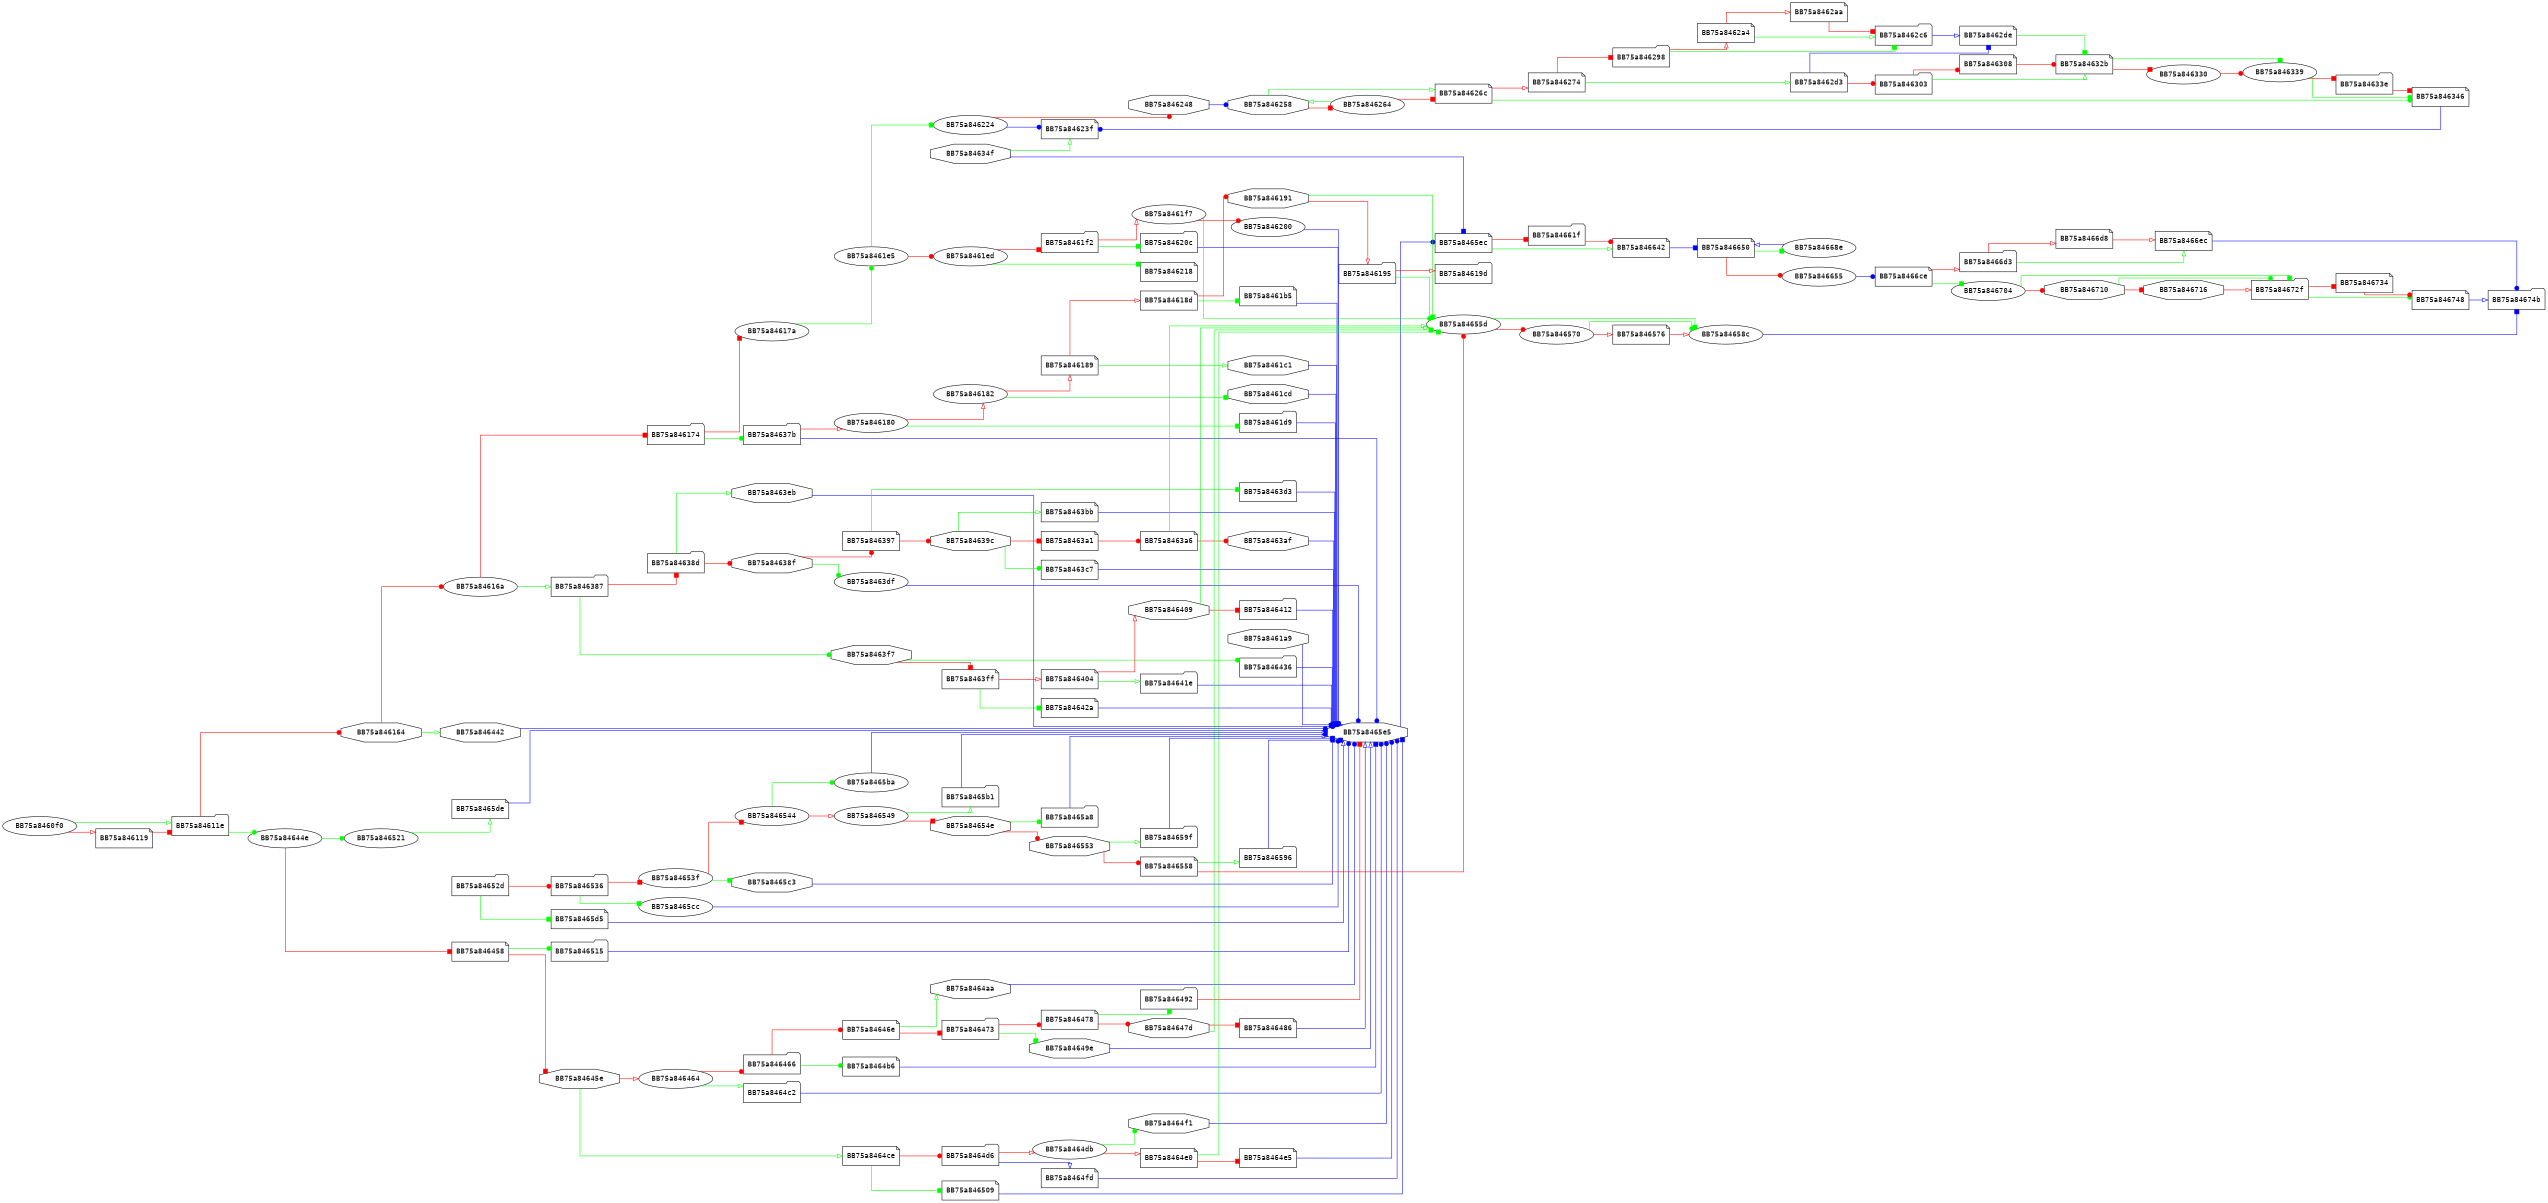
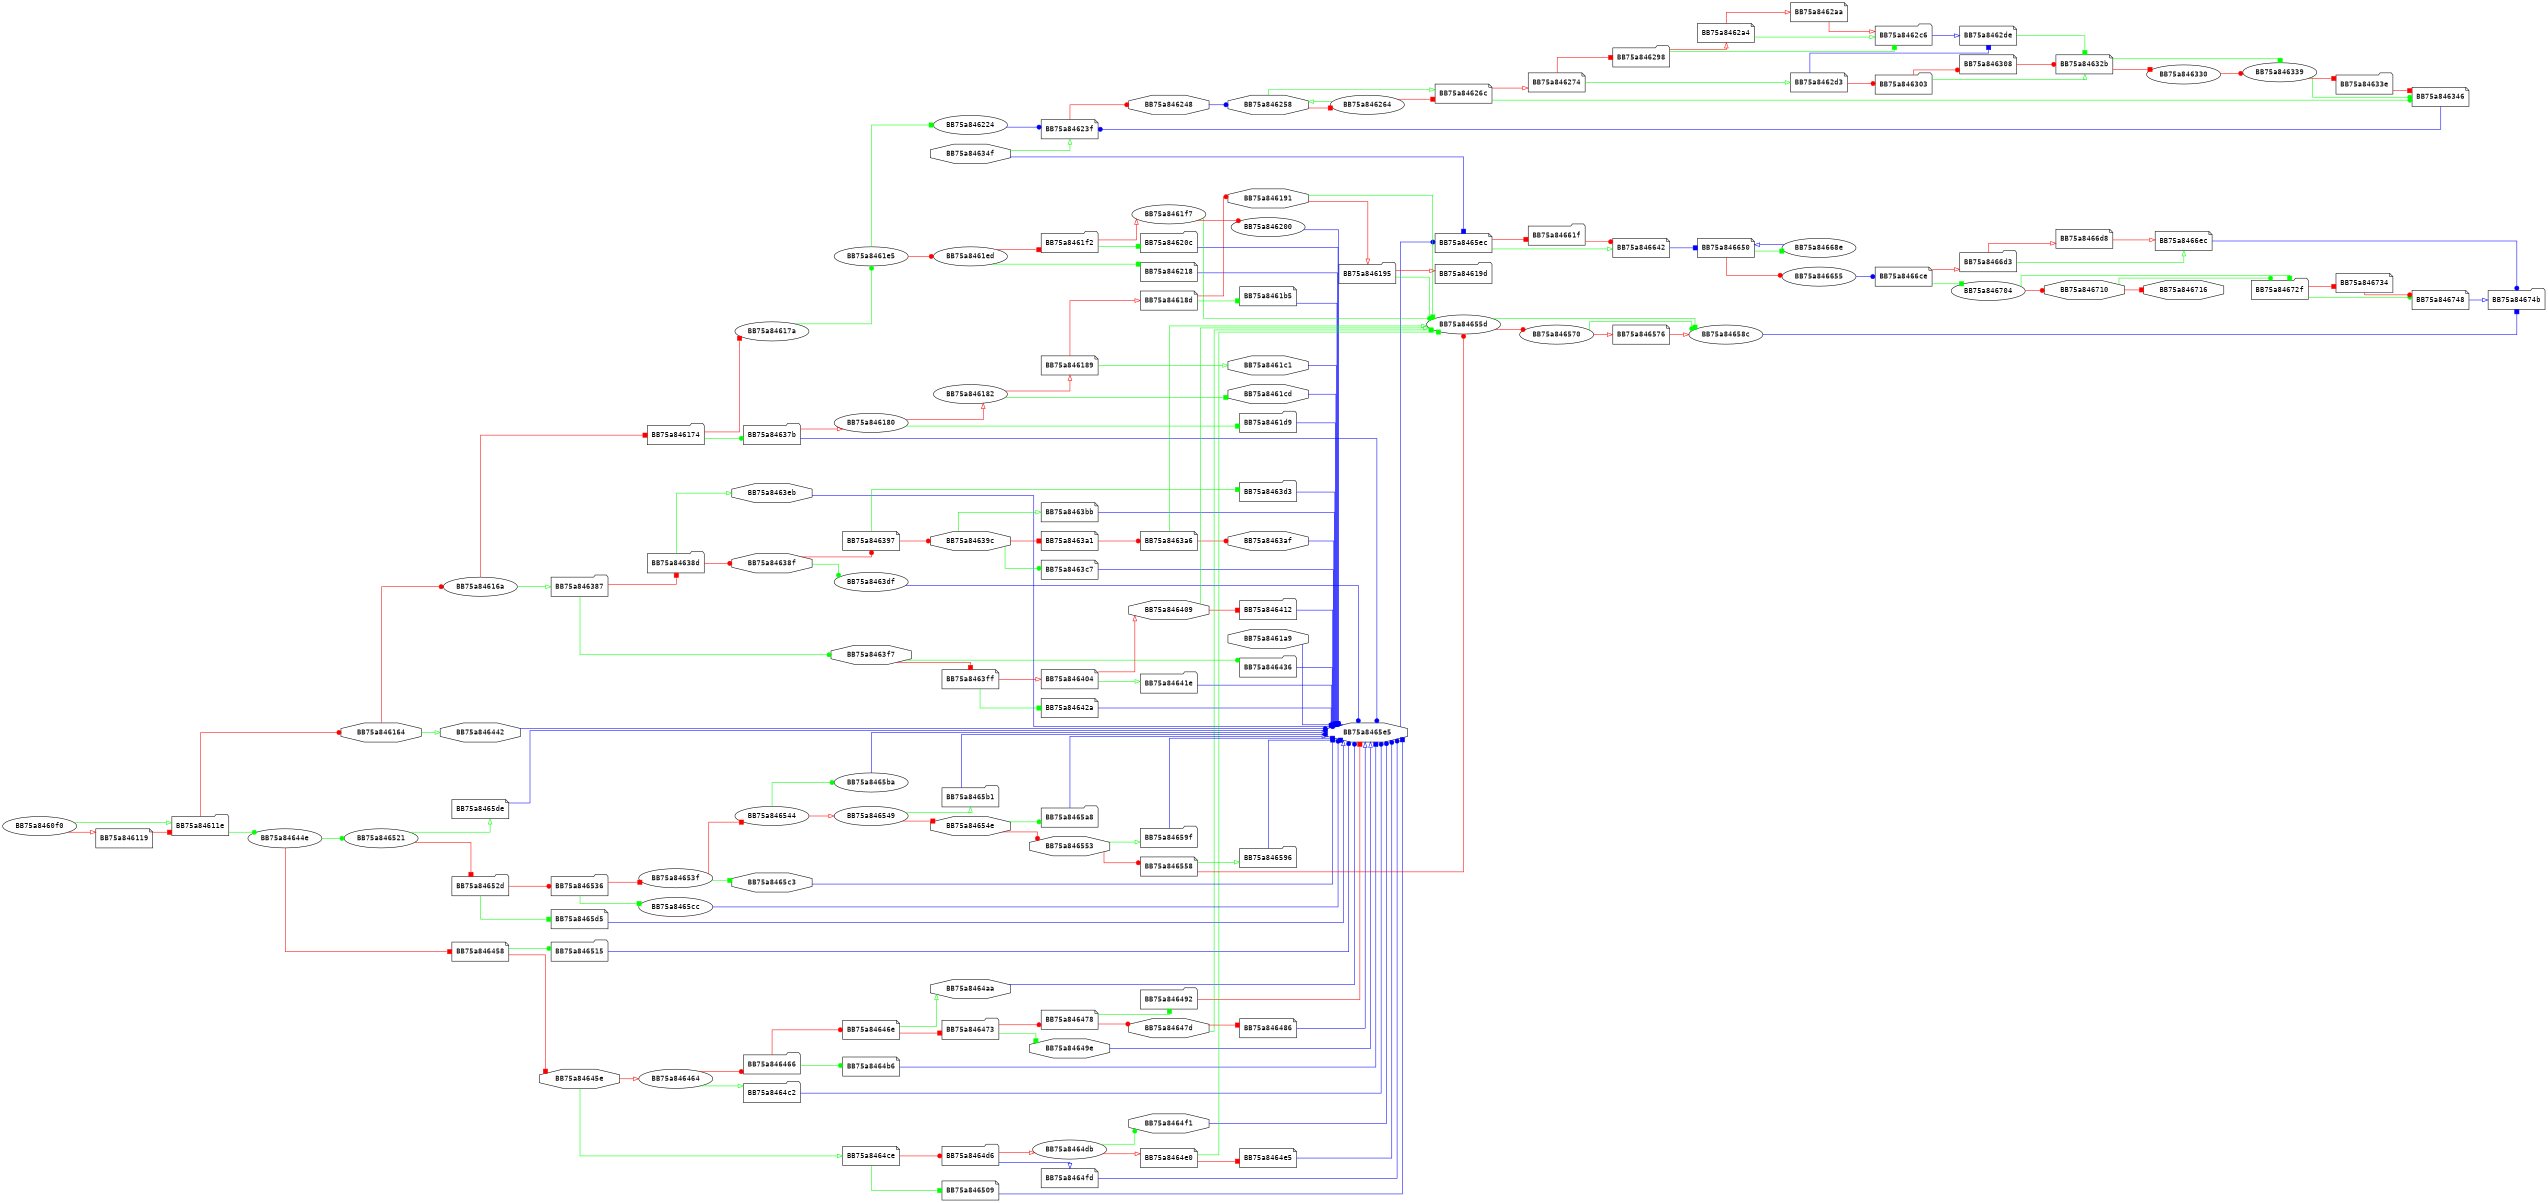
(1845, 32) -> (1845, 32)
(1082, 118) -> (1090, 105)
(2235, 290) -> none
none -> (1338, 427)
none -> (457, 842)
